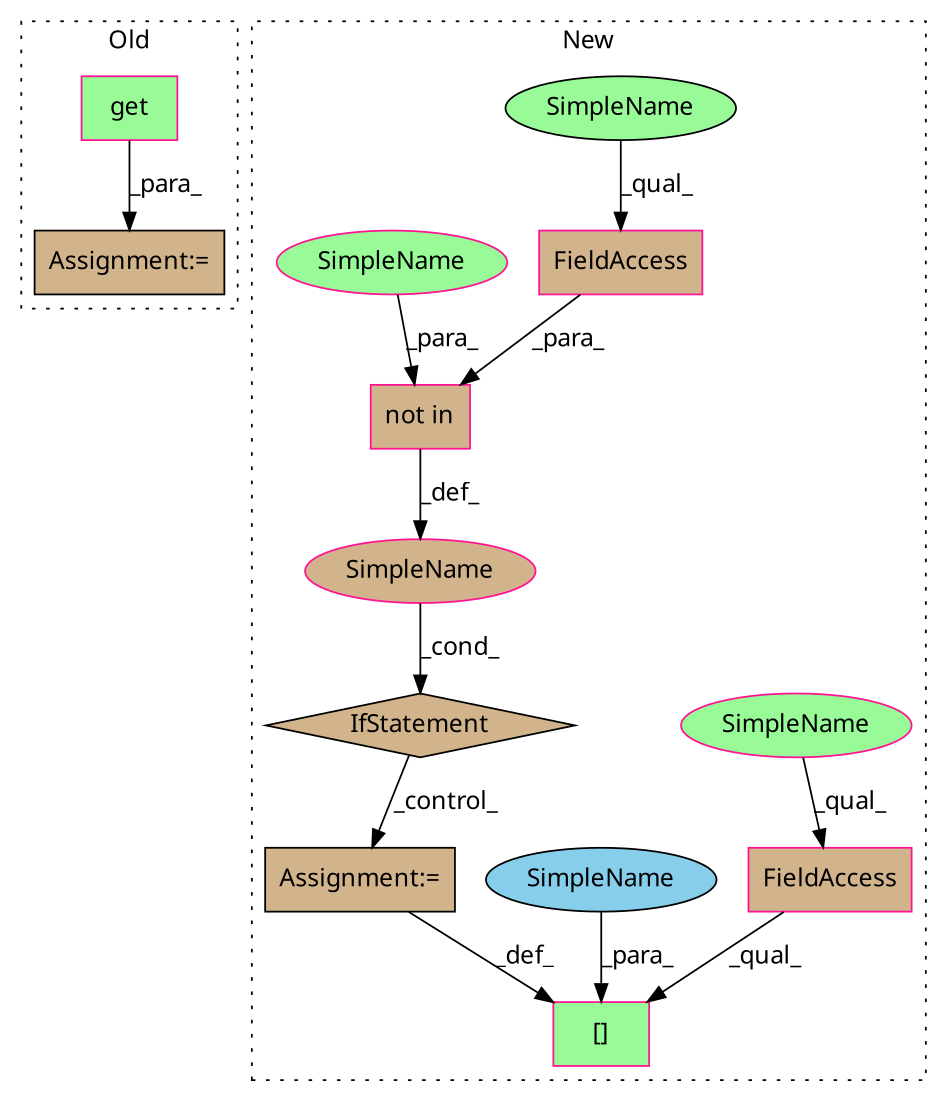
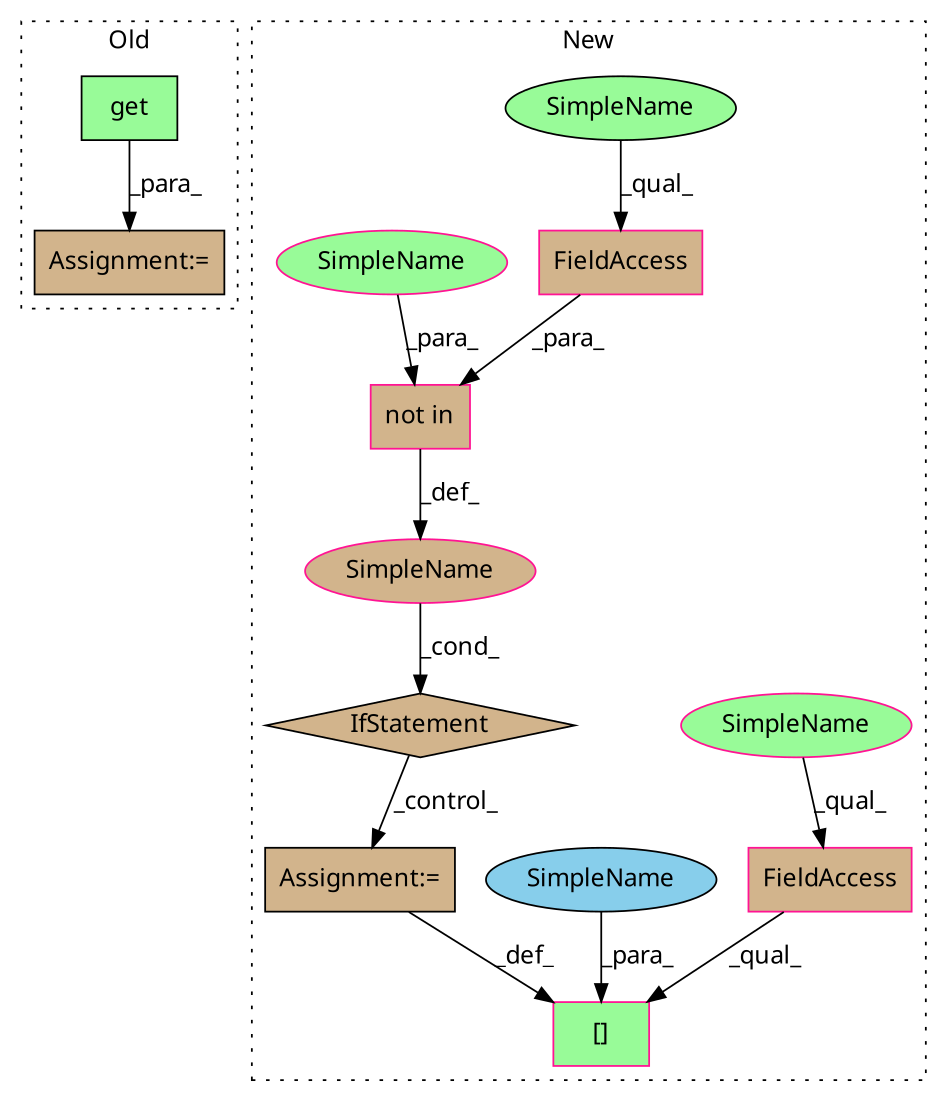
(129, 108) -> (129, 108)
